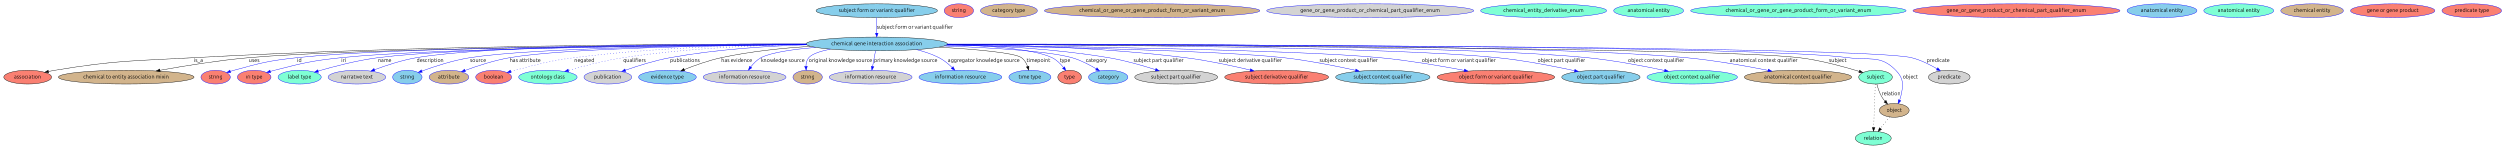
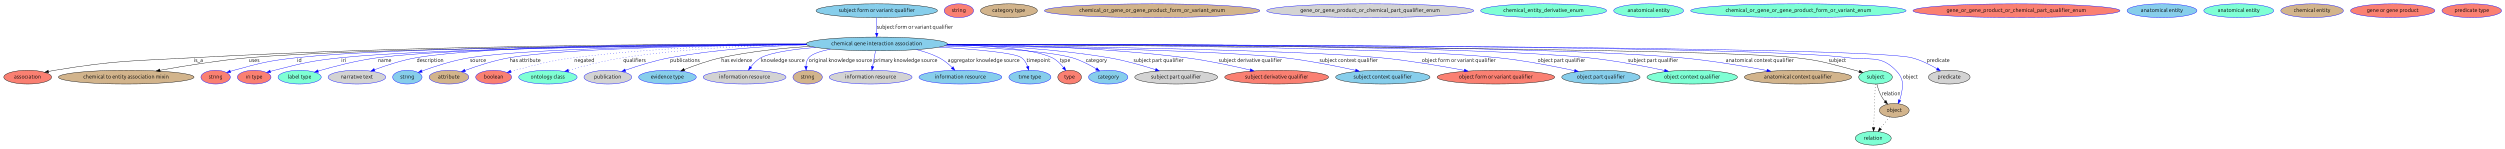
(1009, 11) -> (1009, 11)
(986, 51) -> (986, 51)
(1656, 61) -> (1653, 61)
(1692, 77) -> (1692, 77)
